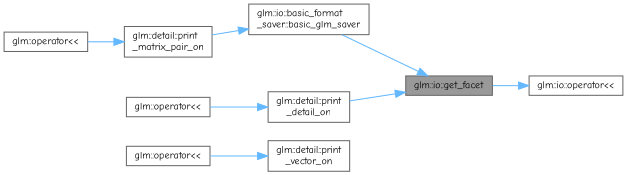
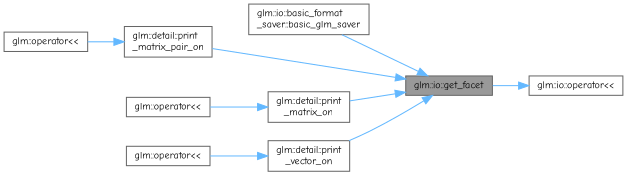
(225, 33) -> (304, 63)
(309, 107) -> (309, 107)
none -> (387, 122)
